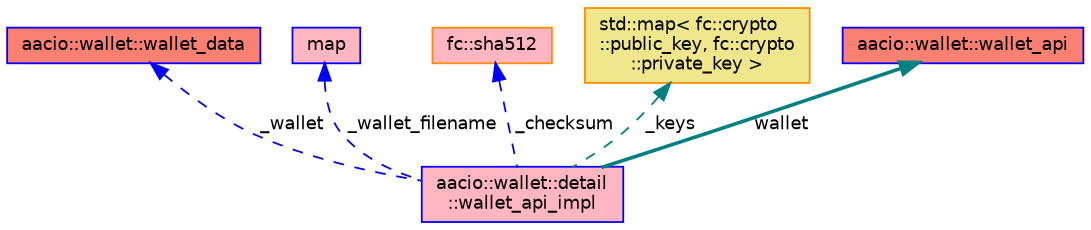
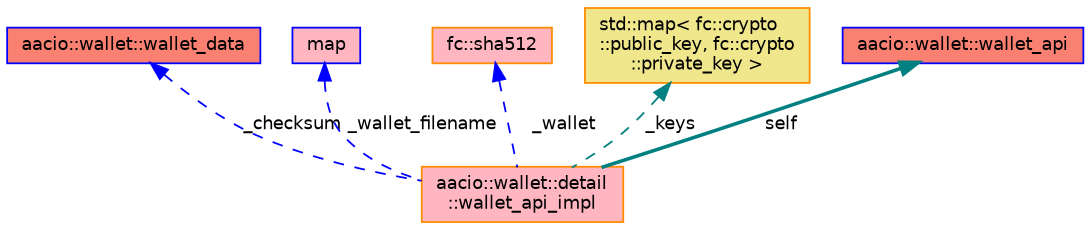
(290, 125) -> (290, 125)
(562, 125) -> (562, 125)
(779, 125) -> (779, 125)
(523, 194) -> (523, 194)
